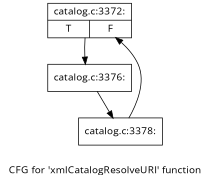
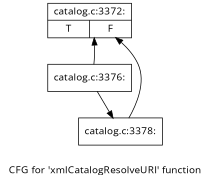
(85, 47) -> (95, 55)
